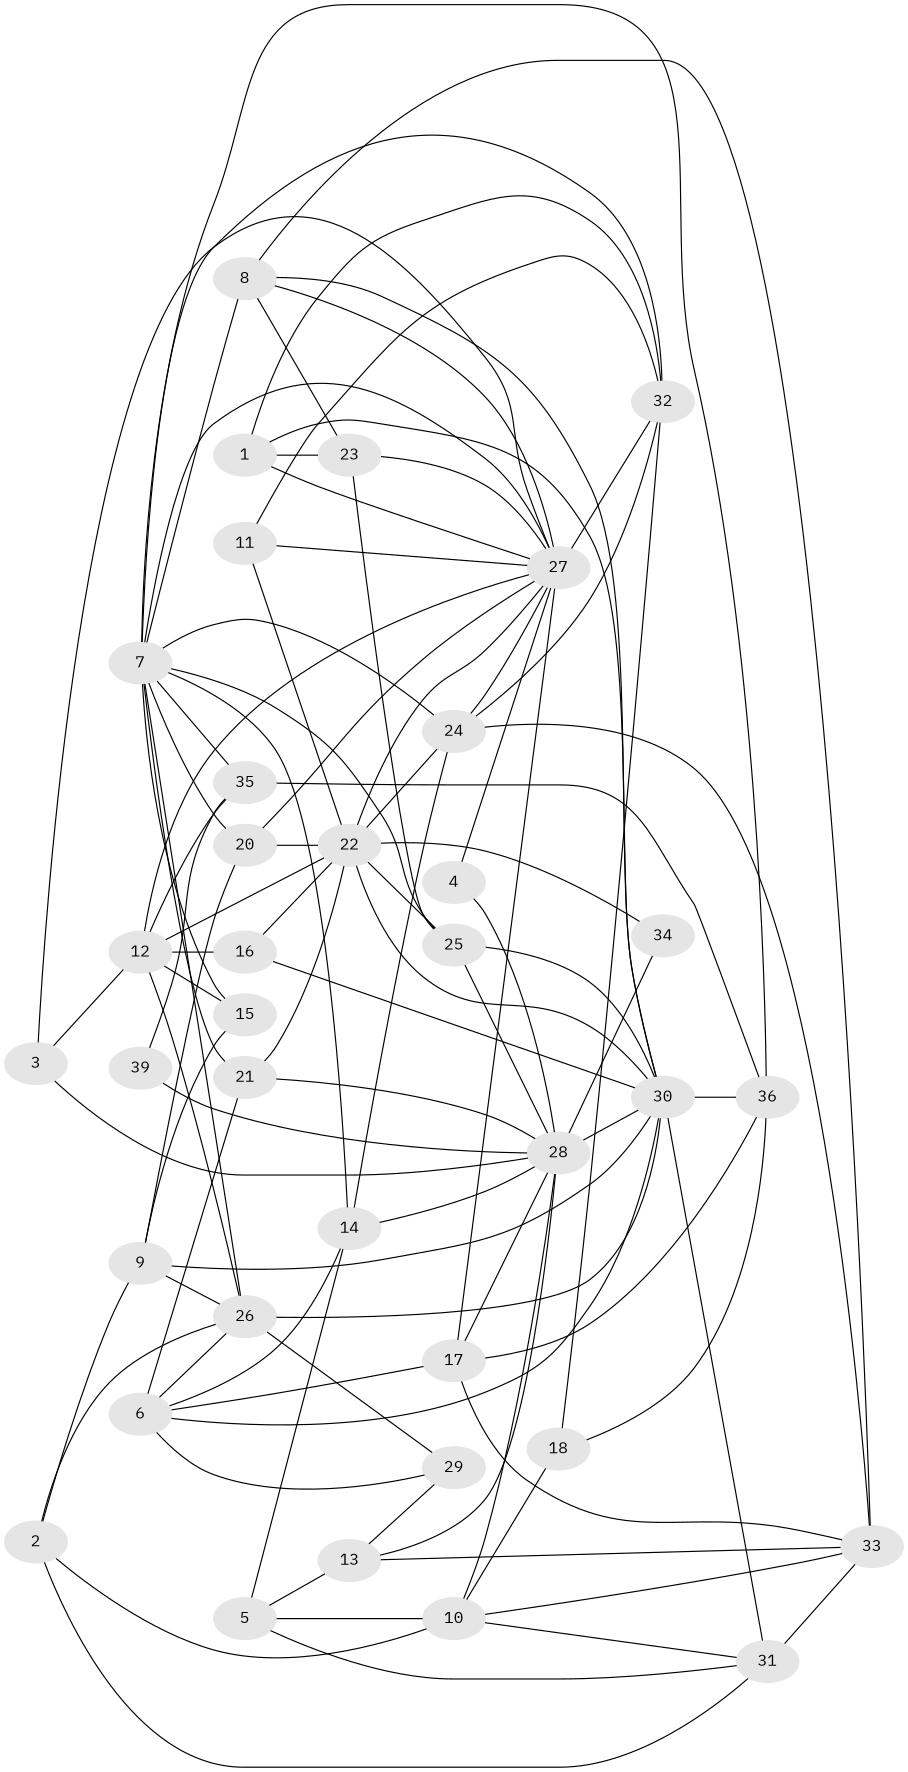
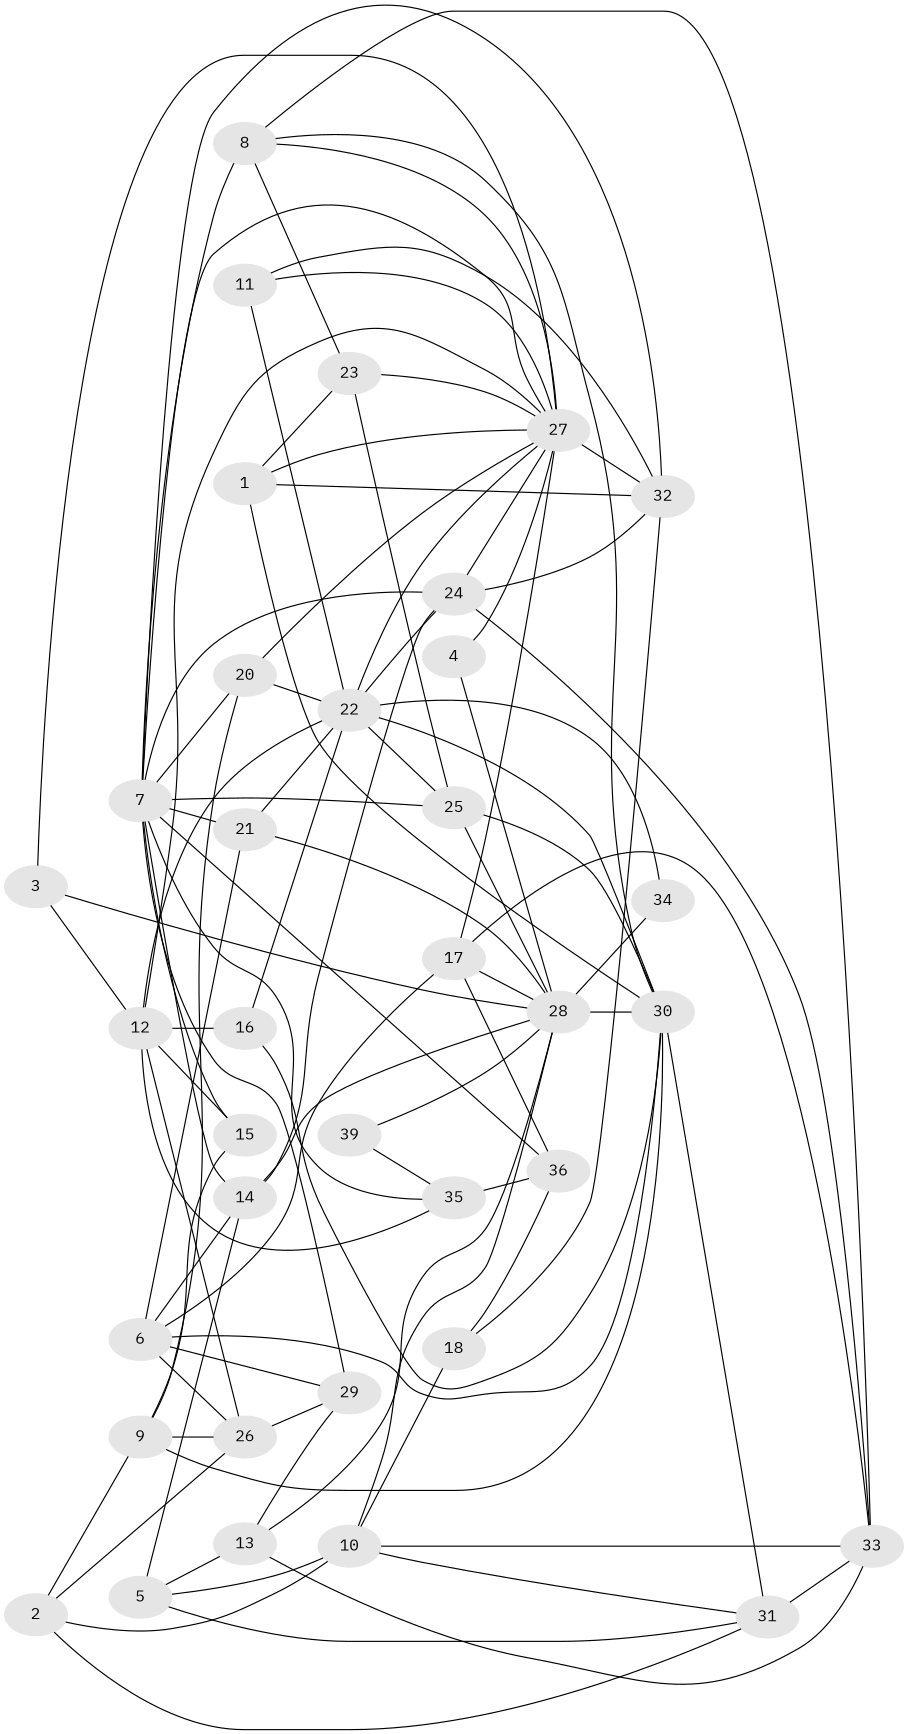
(200, 1036) -> (257, 1087)
(715, 1097) -> none
(525, 1302) -> none
